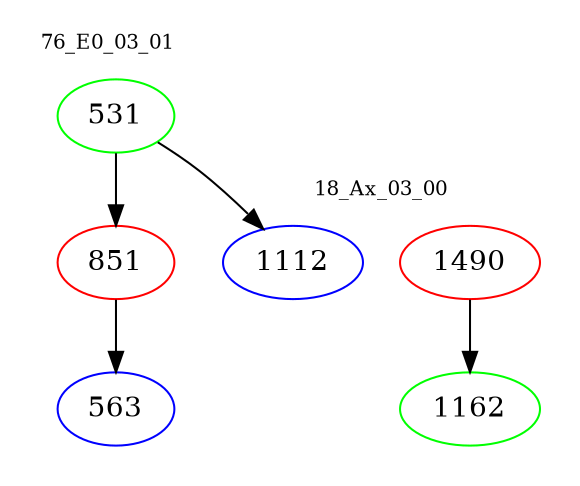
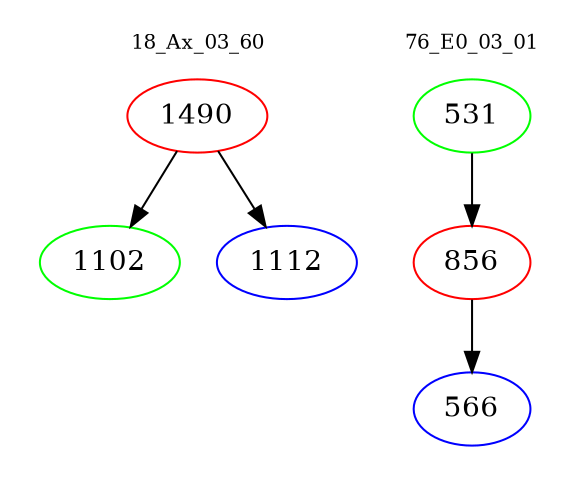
(220, 188) -> (236, 180)
(382, 190) -> (198, 44)
(116, 262) -> (472, 262)
(116, 409) -> (472, 409)
(470, 409) -> (110, 262)
